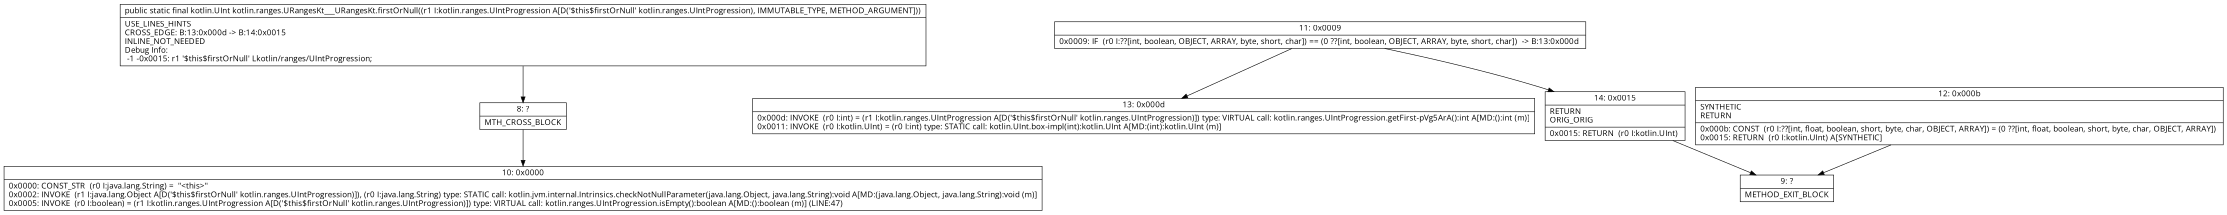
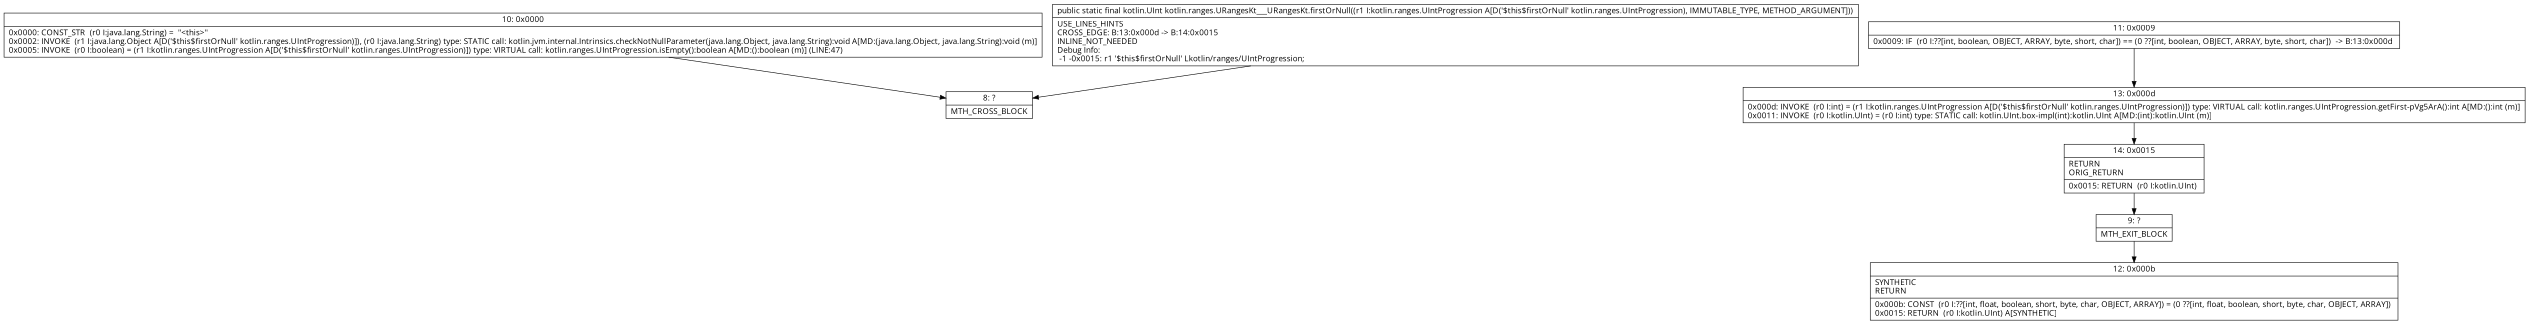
(1467, 67) -> (2134, 131)
(1572, 120) -> (2096, 173)
(523, 145) -> (804, 77)
(1857, 159) -> (2134, 249)
(1787, 195) -> (2134, 234)
